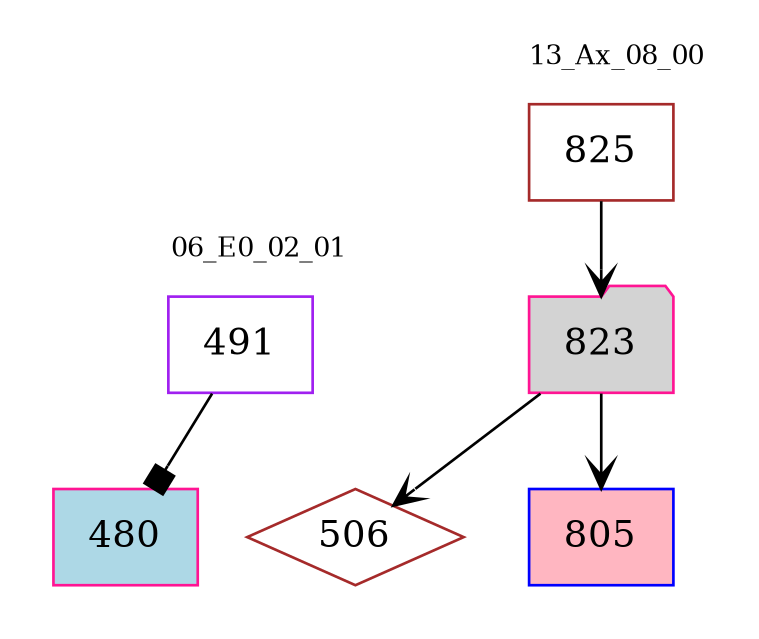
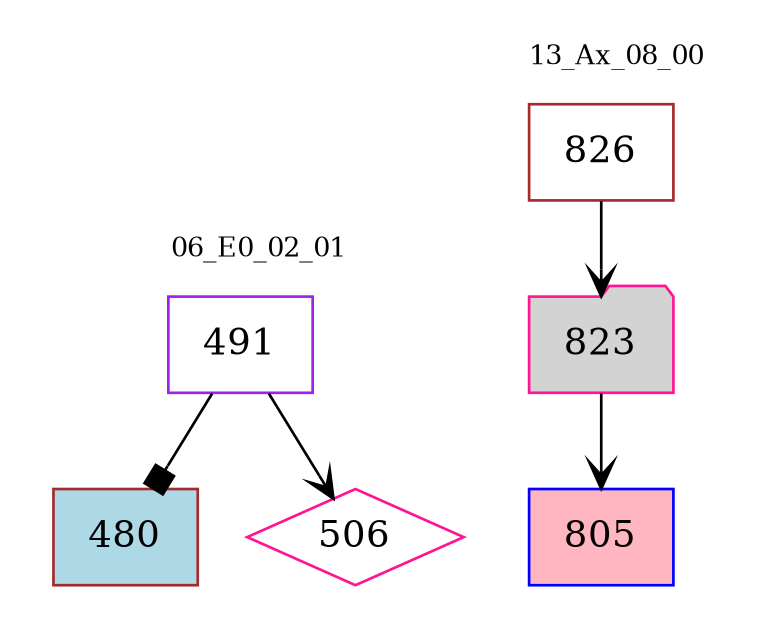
(601, 152) -> (601, 152)
(469, 448) -> (294, 435)
(126, 537) -> (126, 537)
(355, 537) -> (355, 537)
